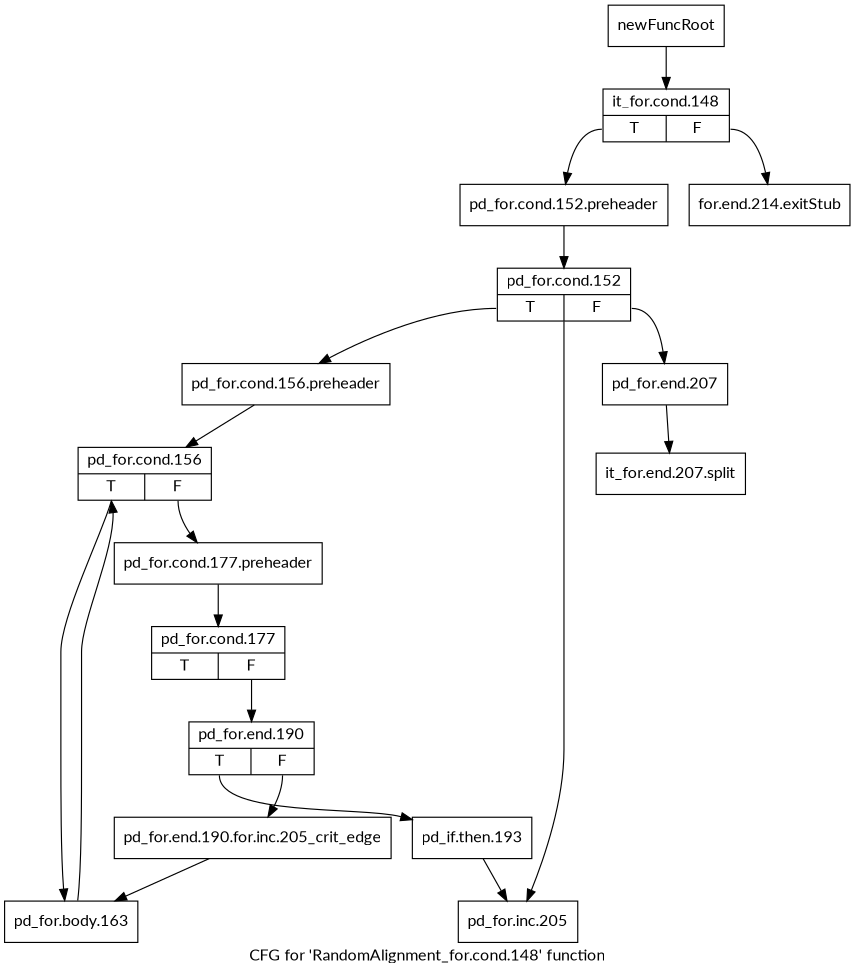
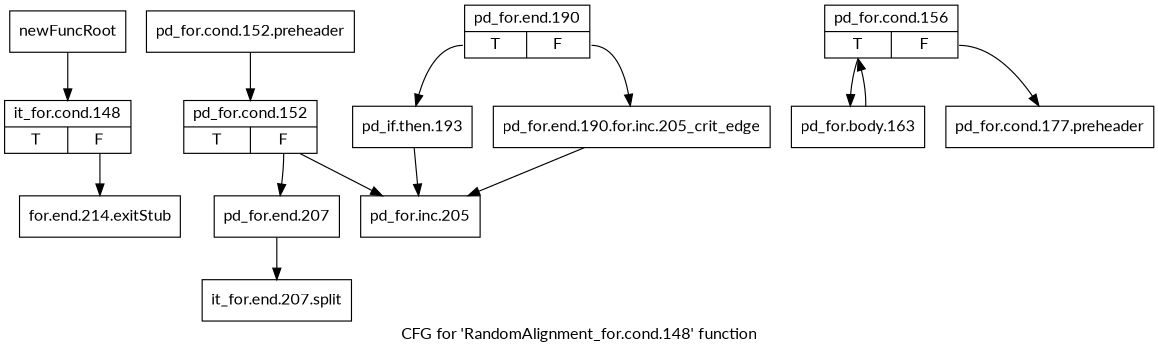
(578, 145) -> none
(286, 384) -> none
(218, 653) -> none
(167, 877) -> (532, 169)
